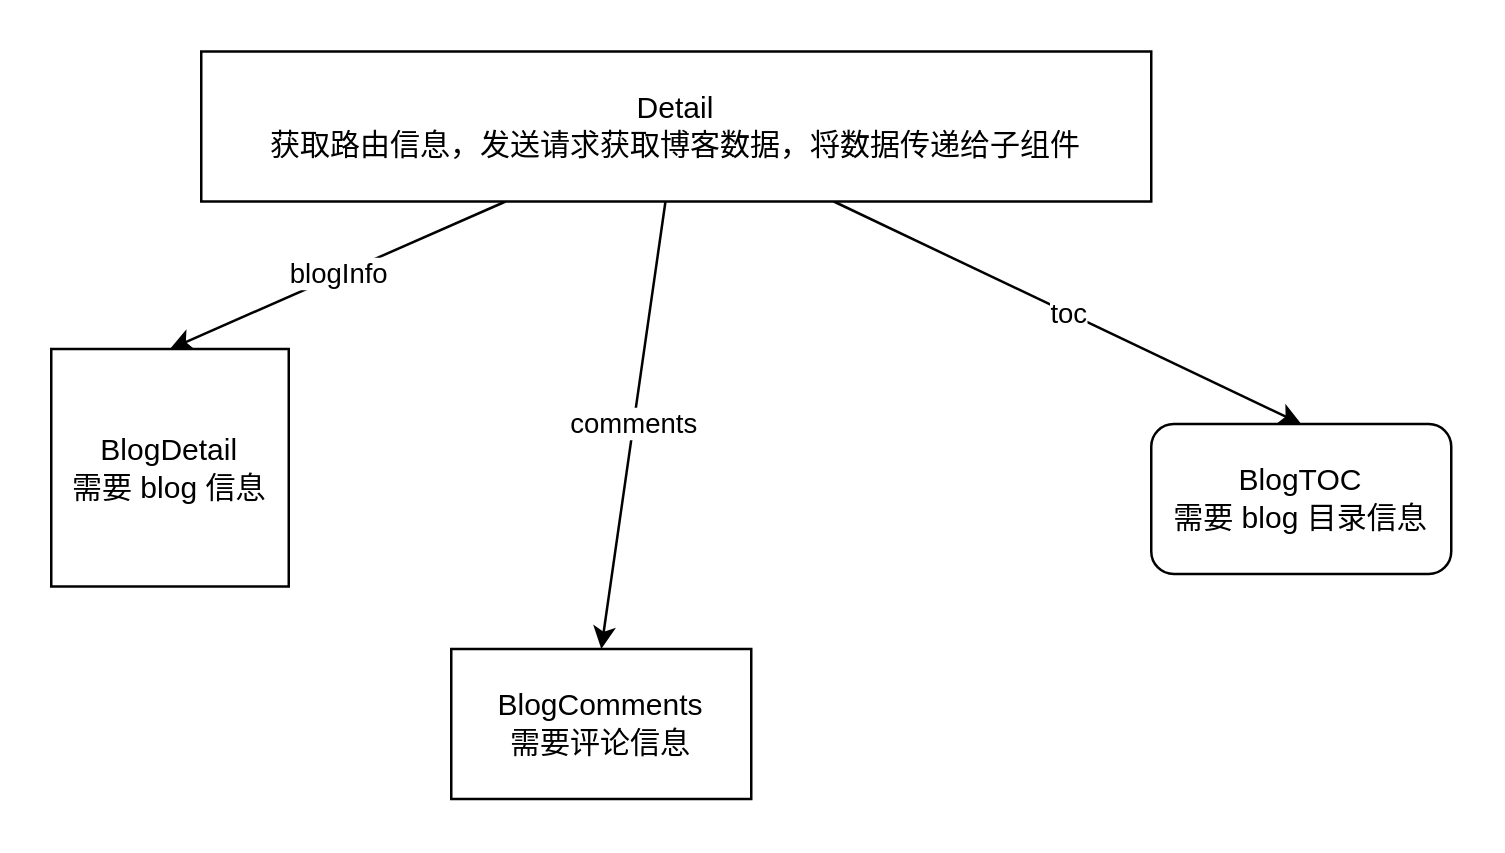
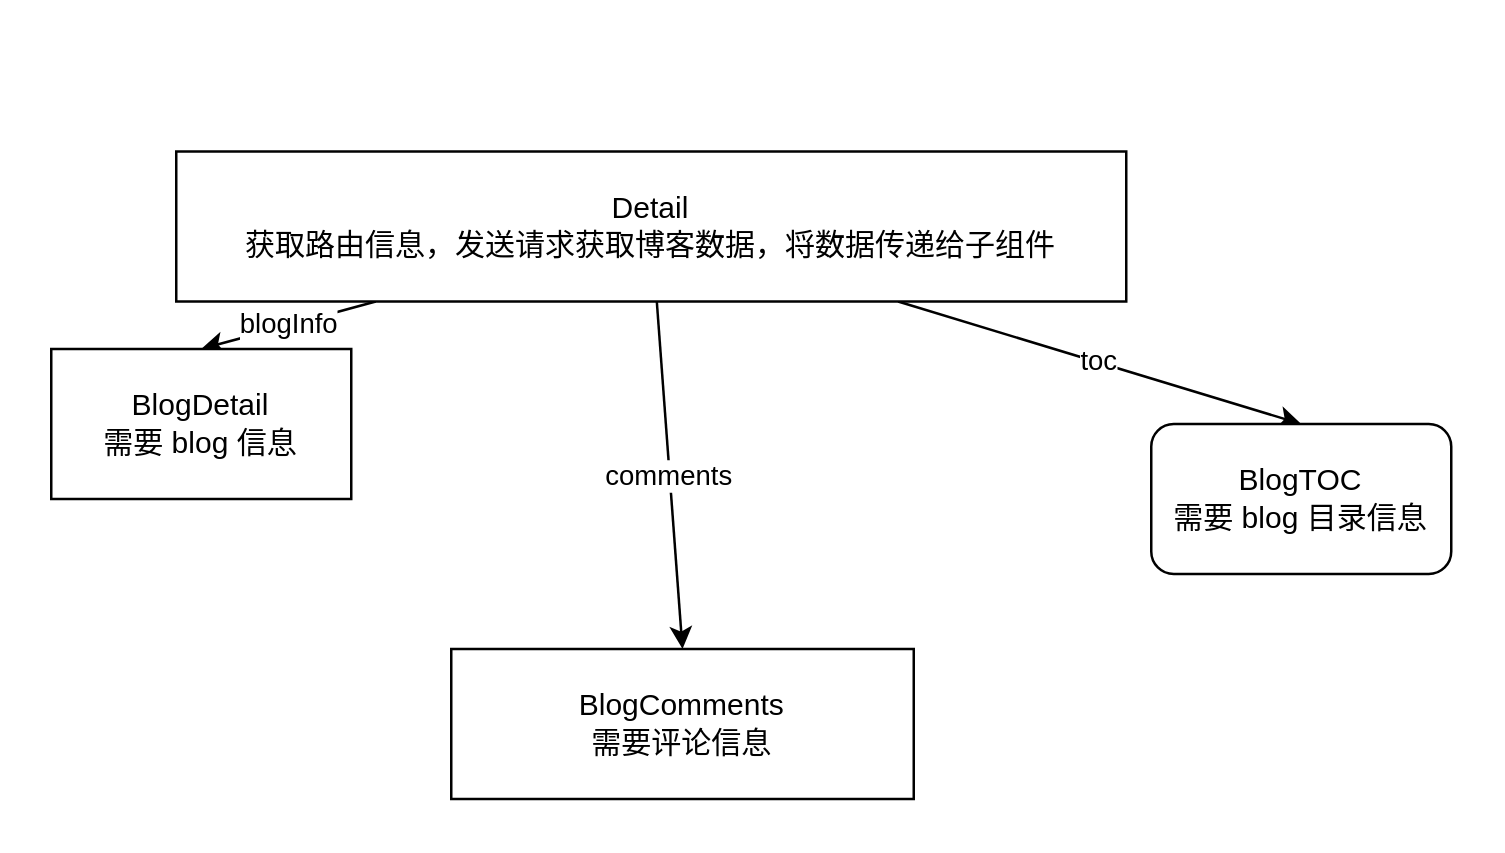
(676, 126) -> (651, 226)
(170, 468) -> (201, 424)
(601, 724) -> (683, 724)
